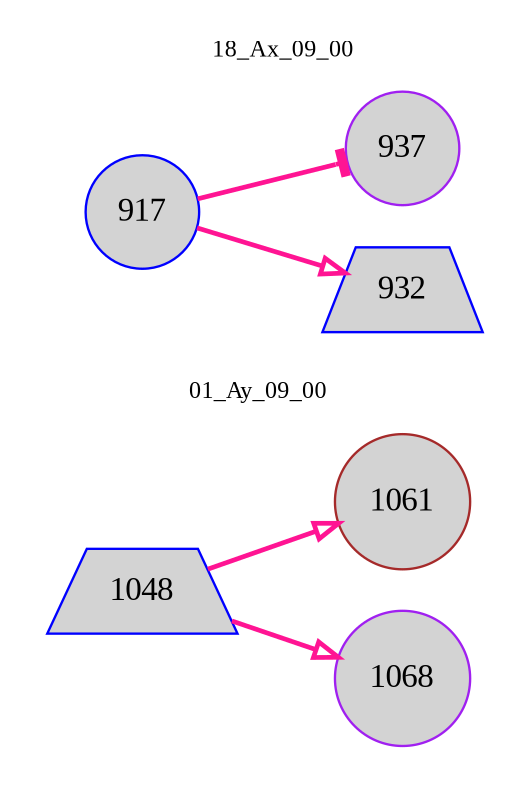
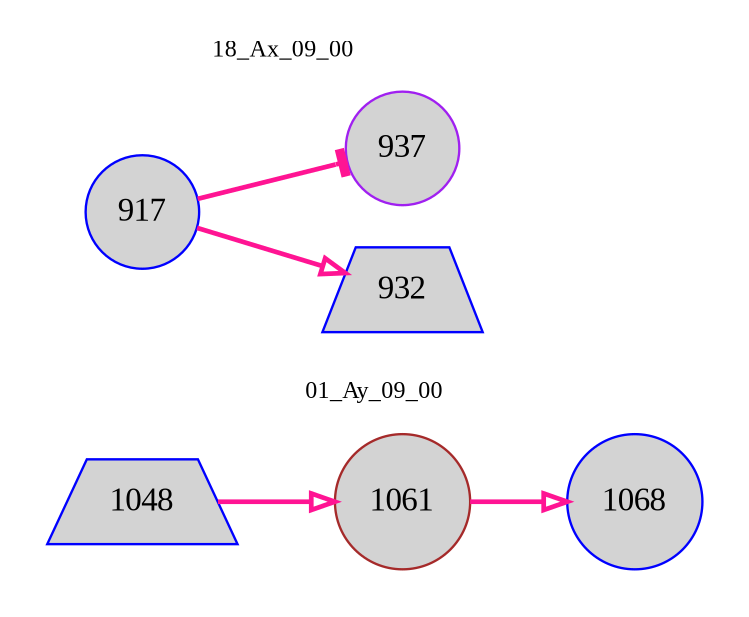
(274, 635) -> (507, 502)
(403, 678) -> (635, 502)
